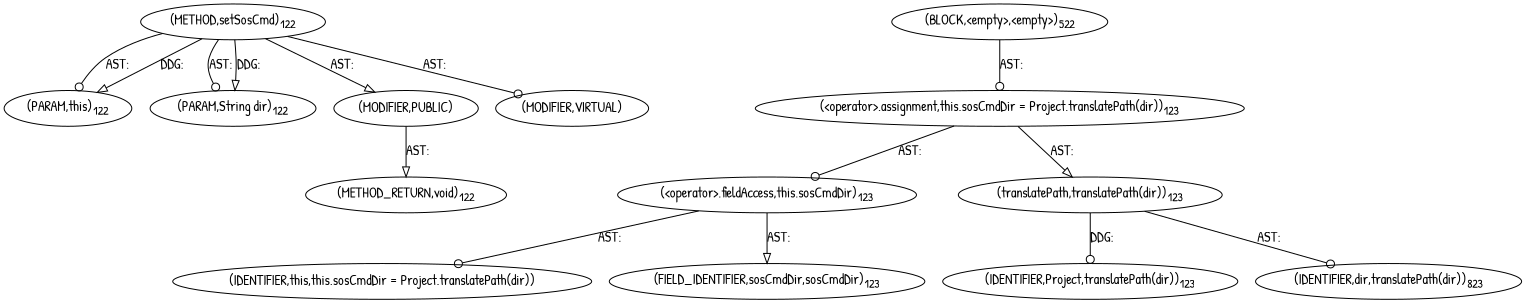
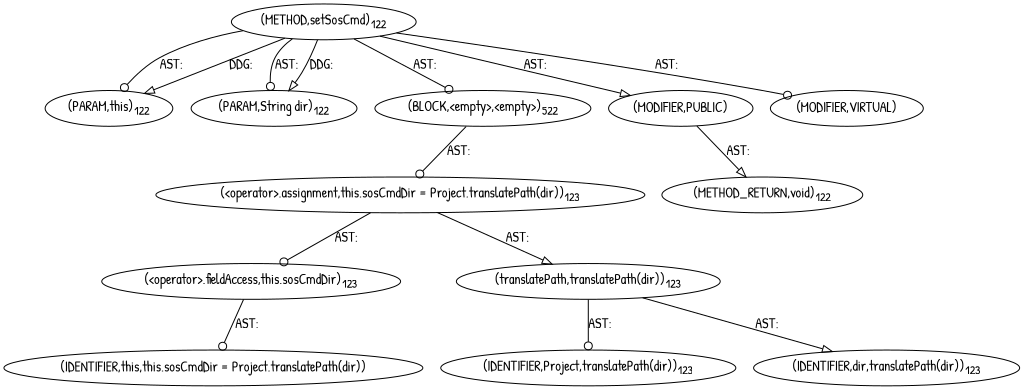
none -> (400, 63)
(1236, 237) -> (733, 323)
(1104, 238) -> (602, 325)
(1475, 280) -> (973, 366)
(767, 281) -> none
